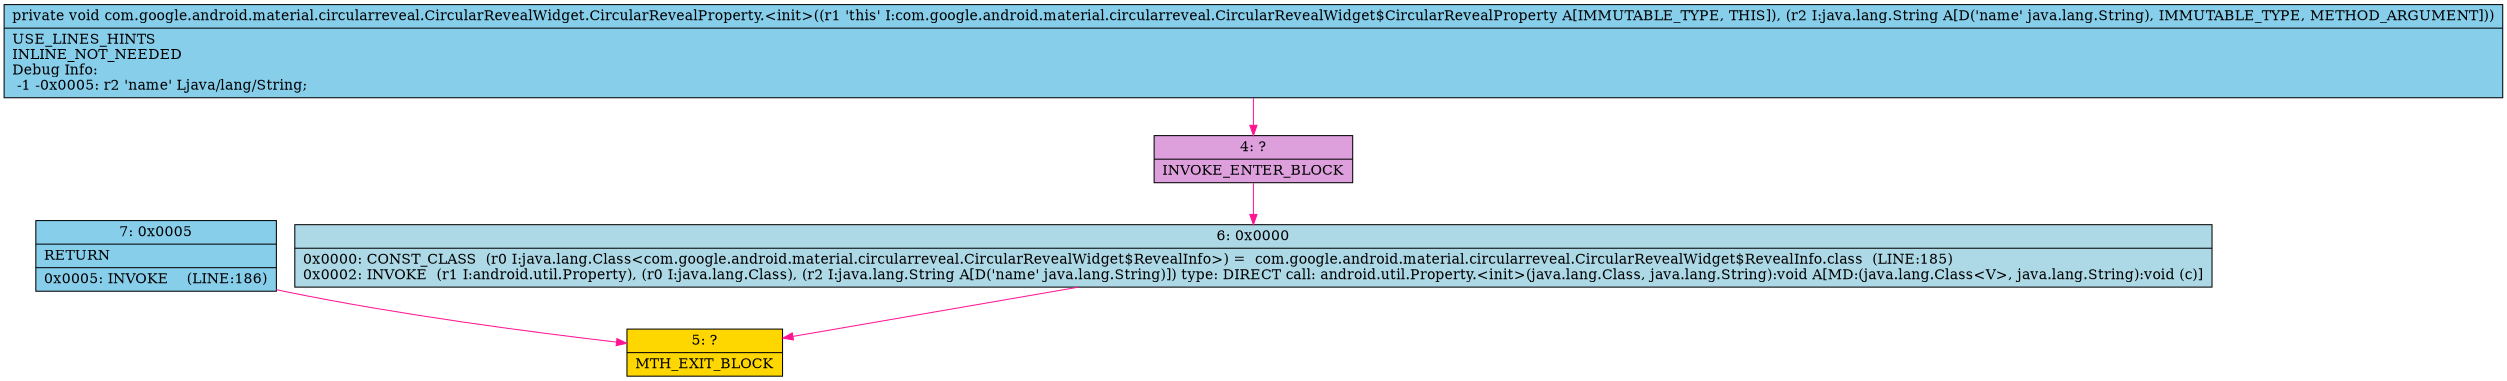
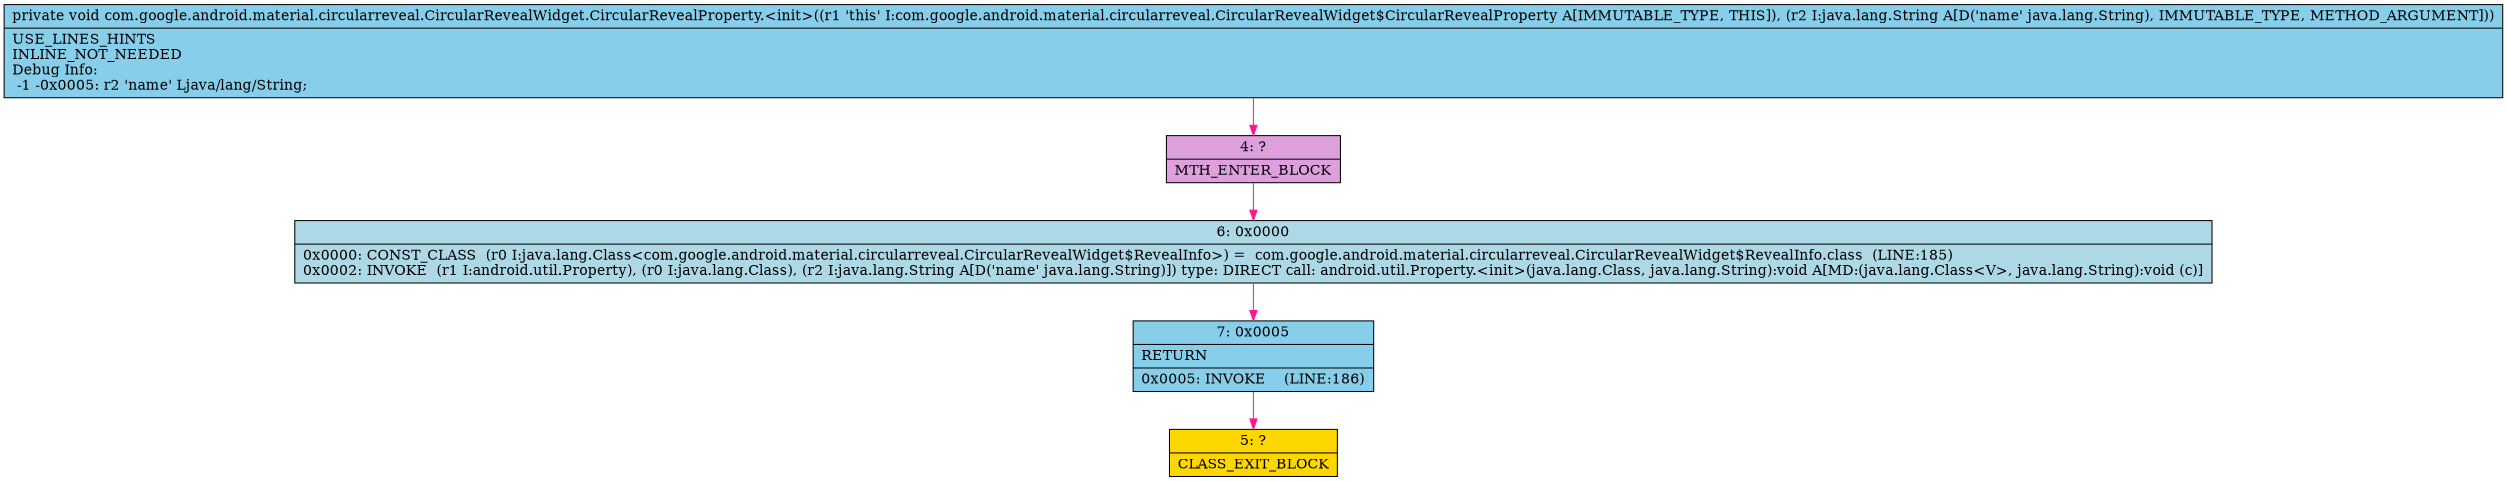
(1253, 170) -> (1253, 170)
(936, 312) -> (1253, 297)
(705, 364) -> (1253, 464)
